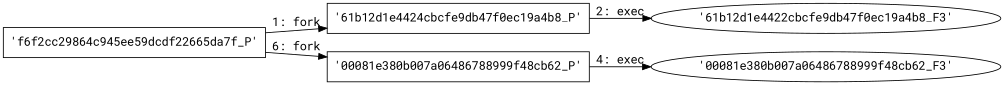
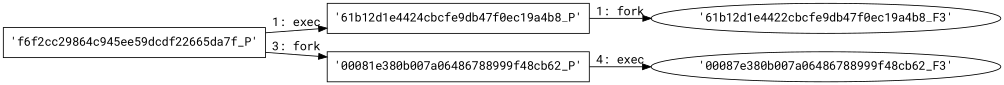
(620, 12) -> (620, 12)
(296, 23) -> (296, 23)
(296, 47) -> (296, 47)
(826, 67) -> (826, 67)
